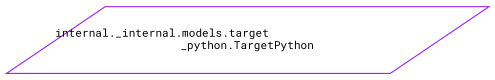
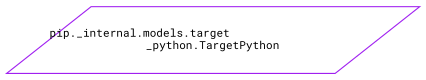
(248, 40) -> (213, 40)
